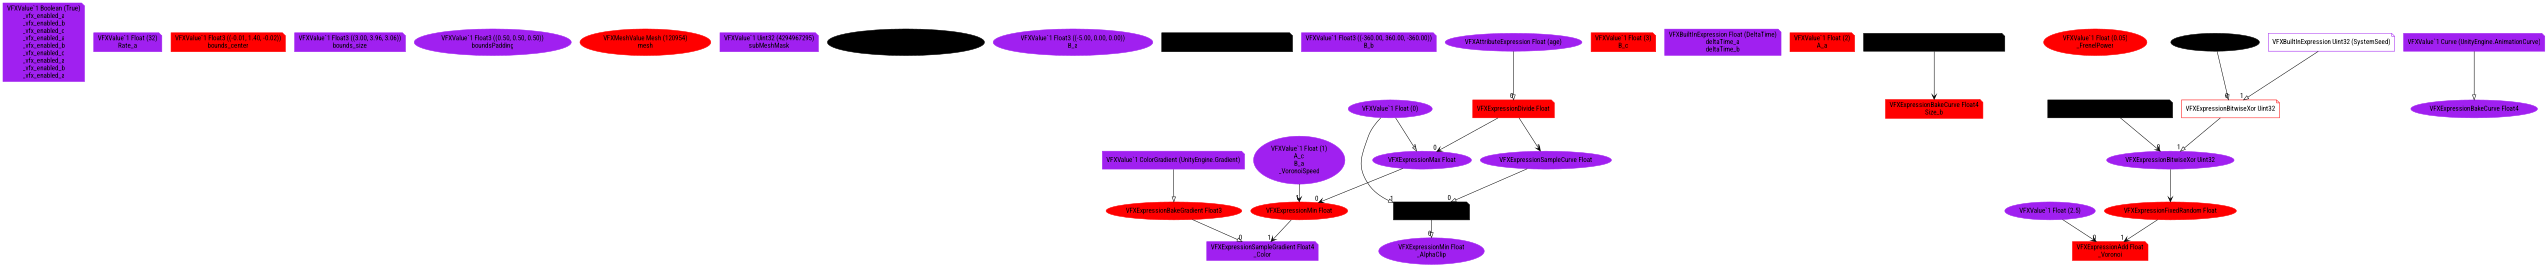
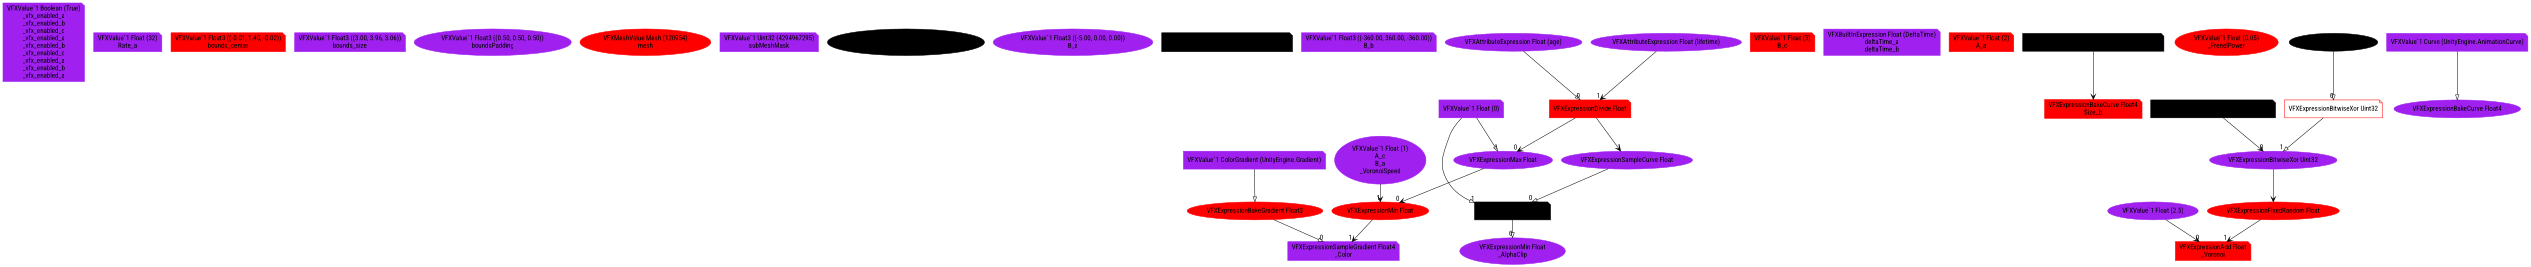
none -> (1666, 42)
(2331, 42) -> none
(1390, 109) -> (1471, 109)
